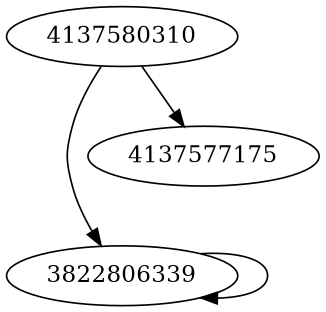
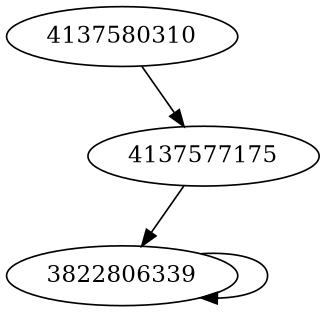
(68, 148) -> (168, 209)
